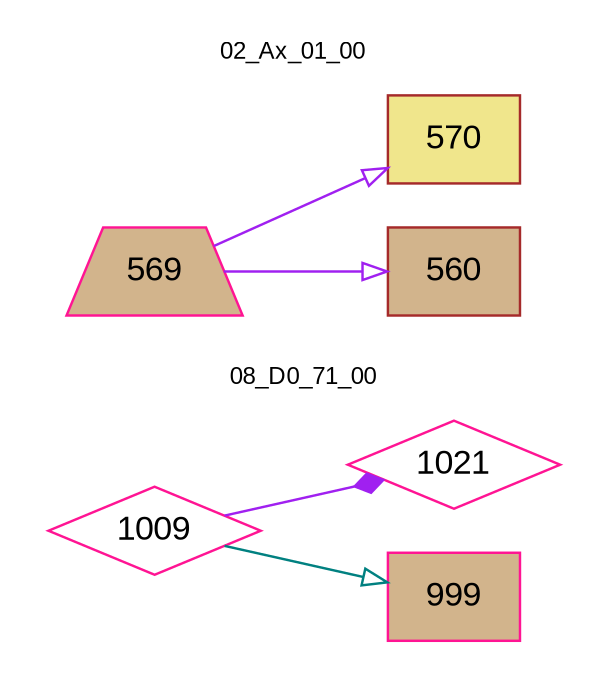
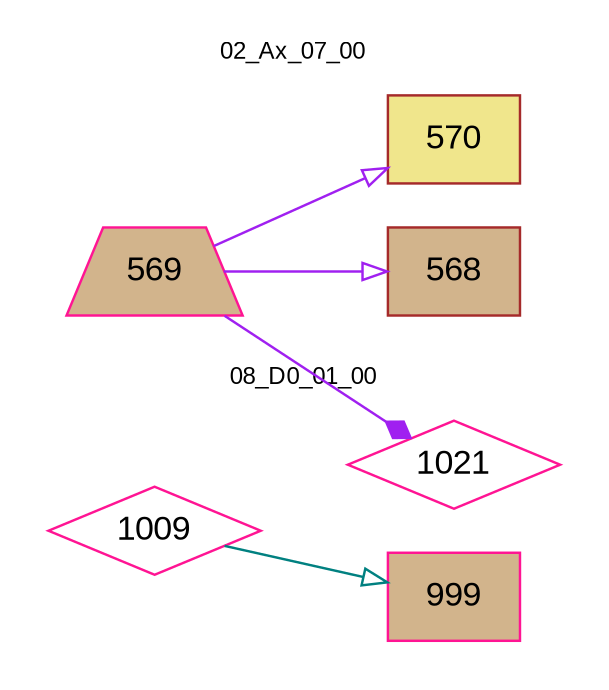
(293, 53) -> (293, 53)
(454, 271) -> (454, 271)
(304, 378) -> (304, 378)
(289, 501) -> (309, 371)
